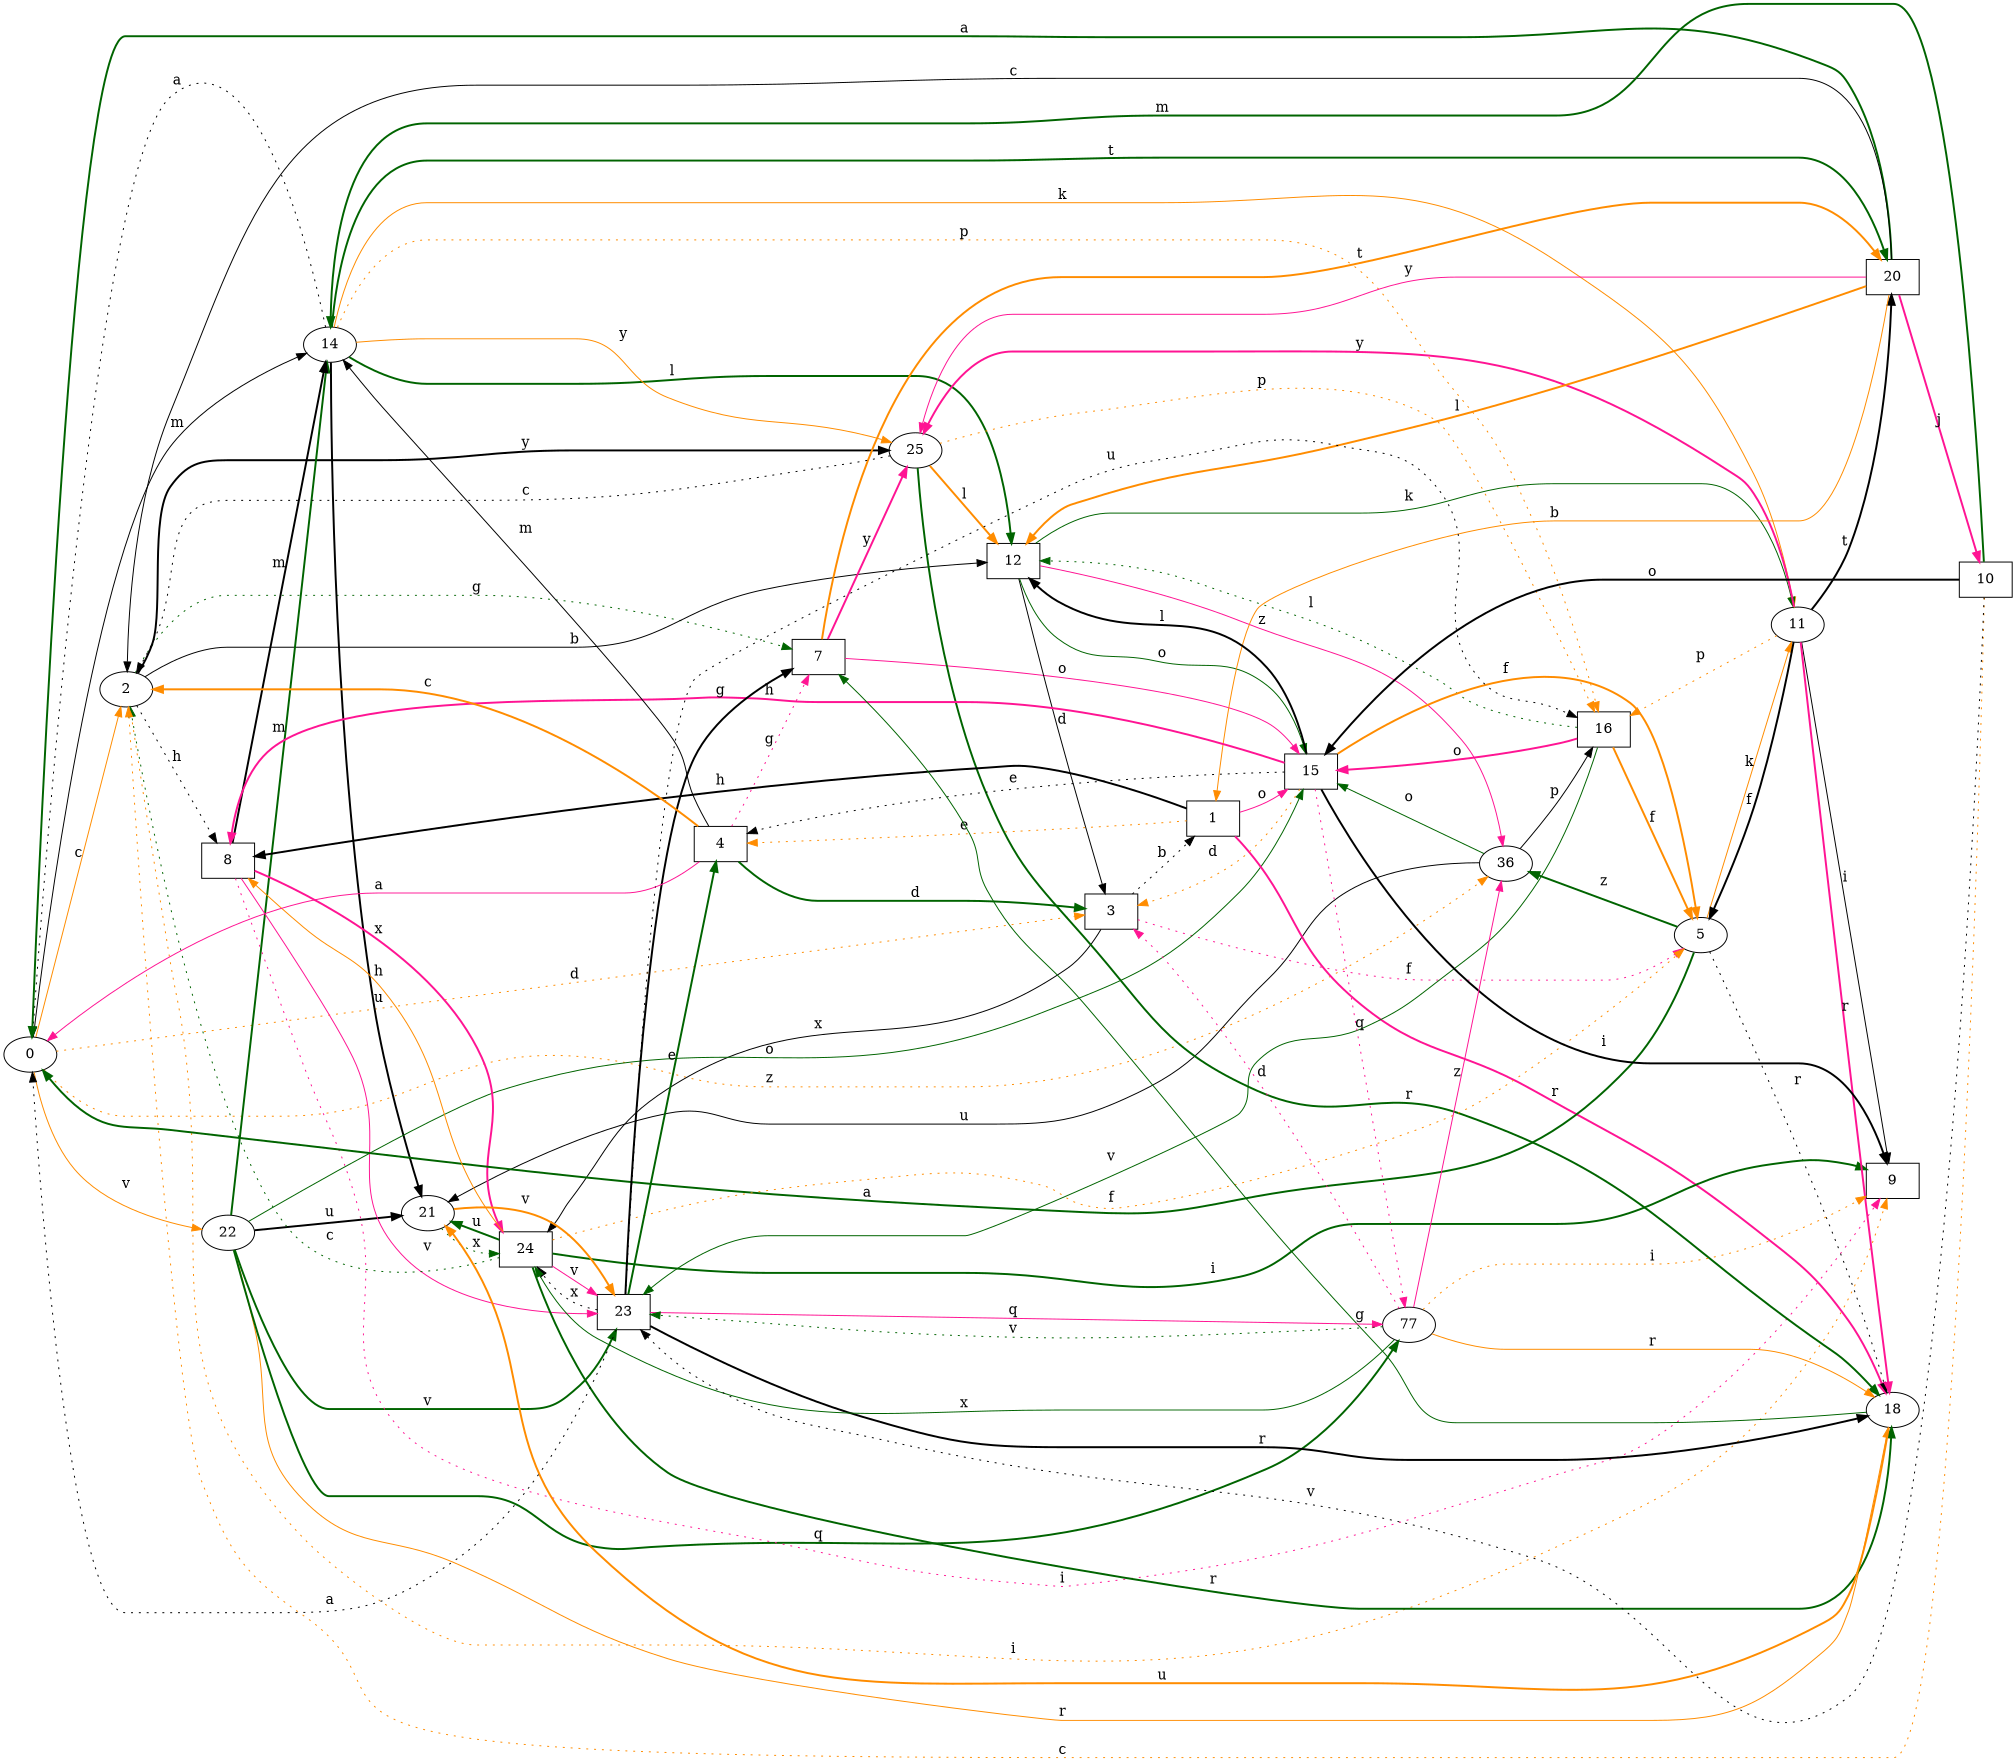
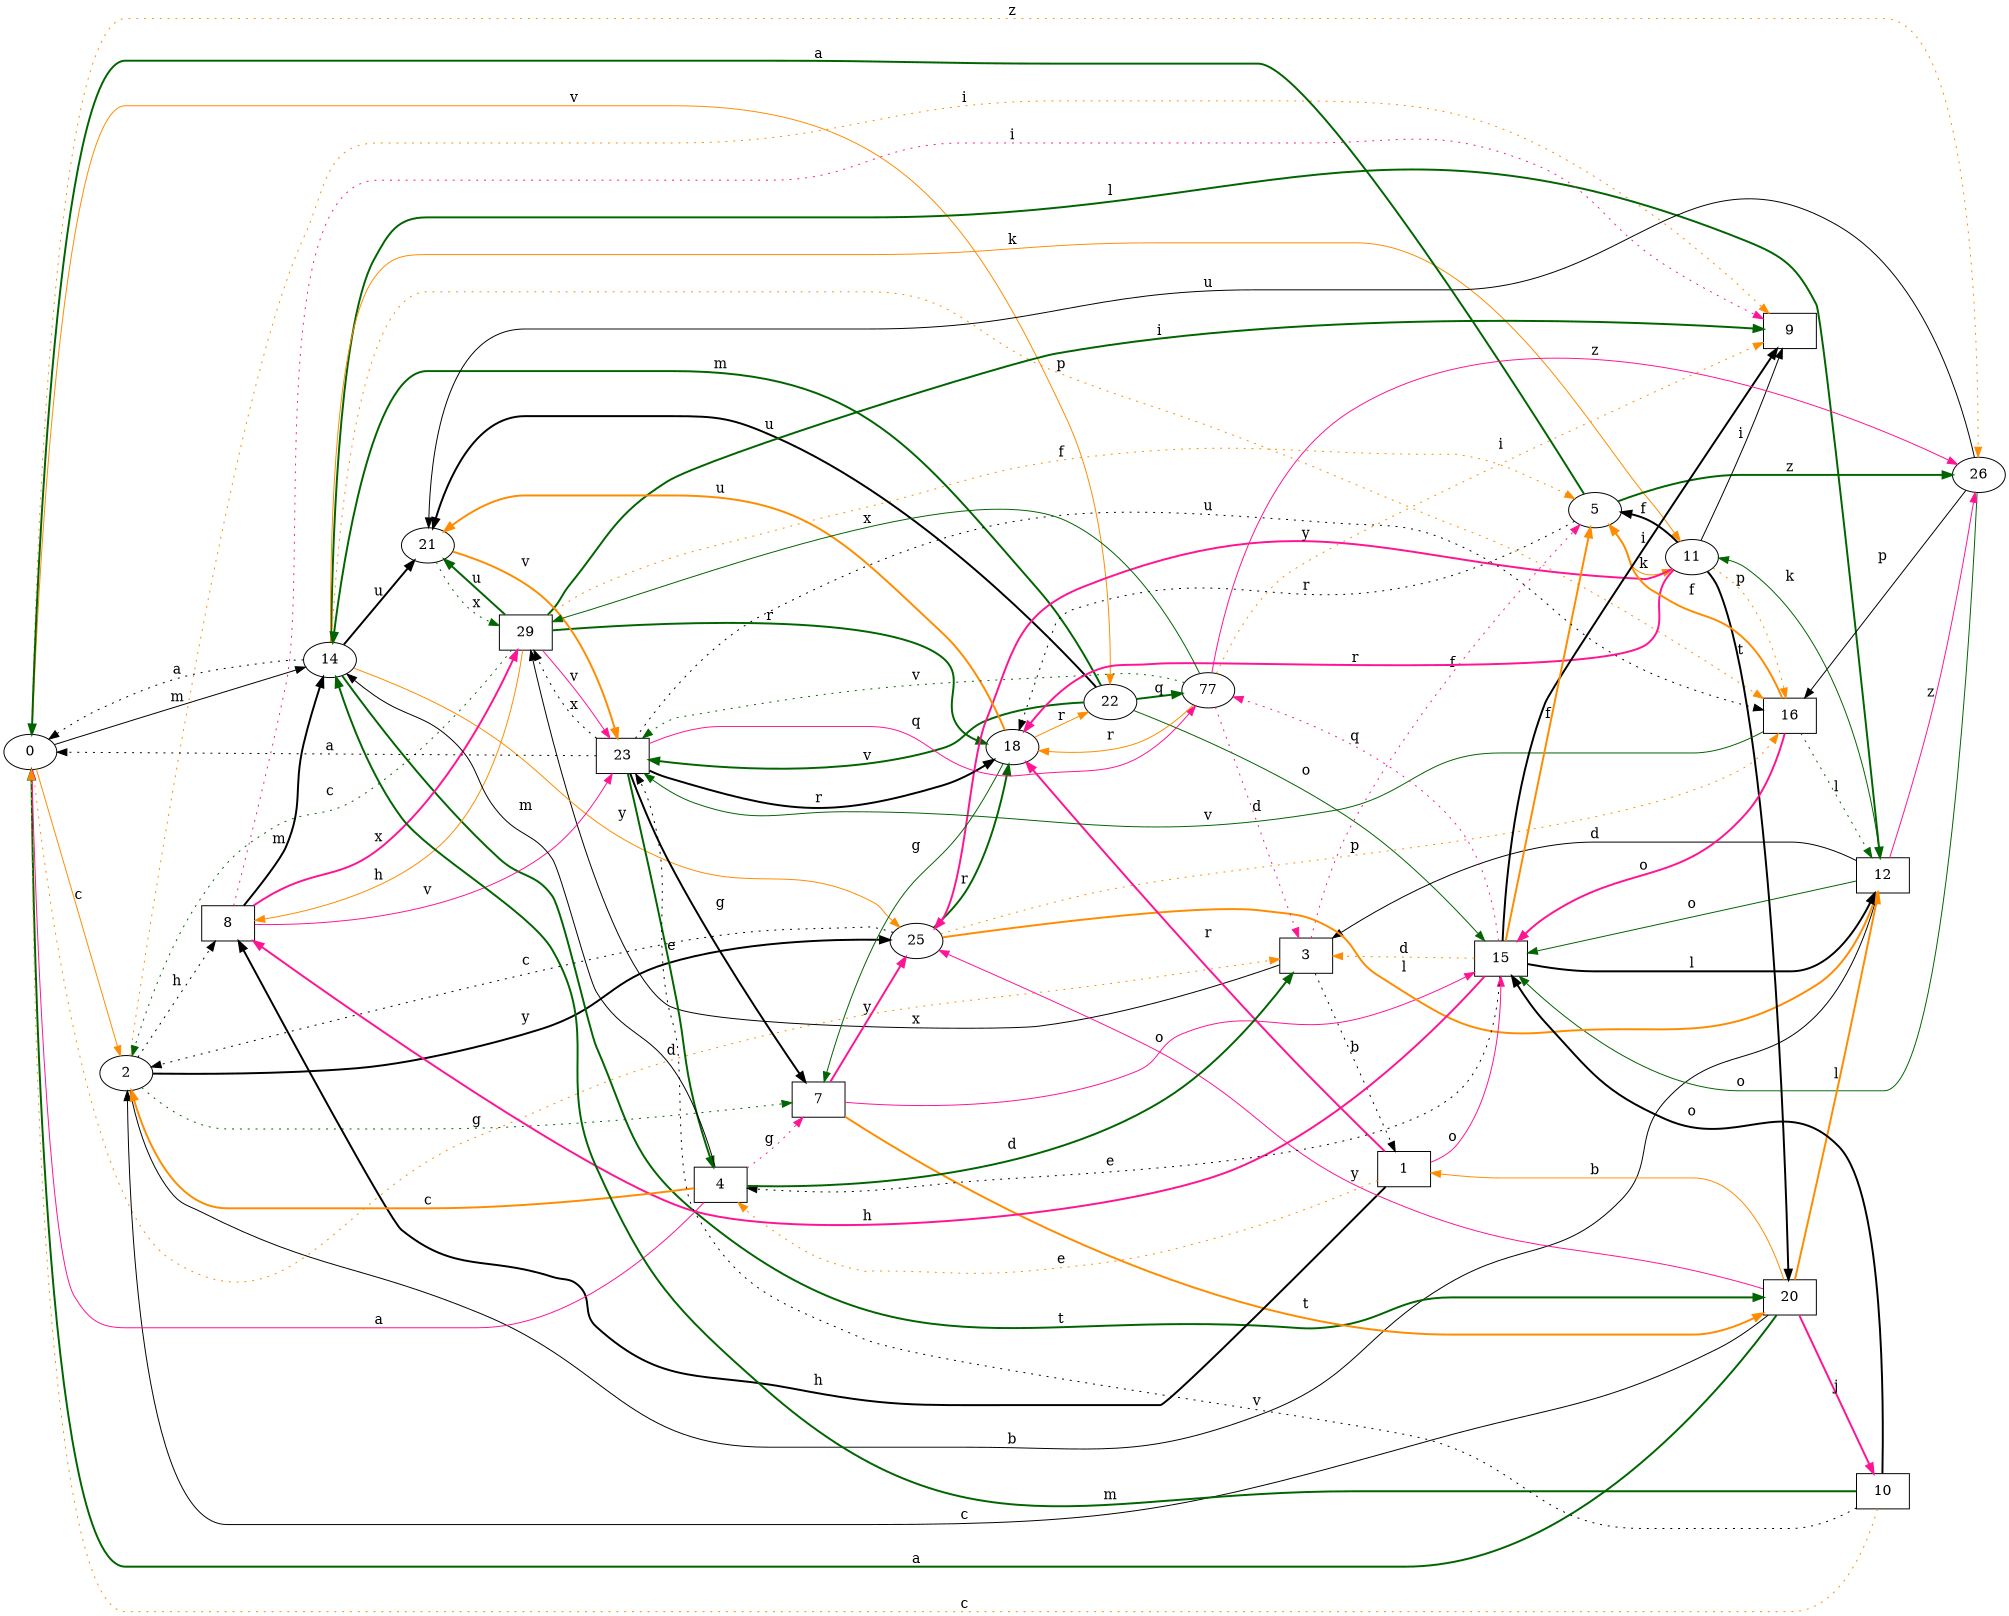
(1506, 864) -> (1979, 475)
(526, 1249) -> (526, 633)
(1034, 1718) -> (1057, 727)
(1186, 1758) -> (606, 1612)
